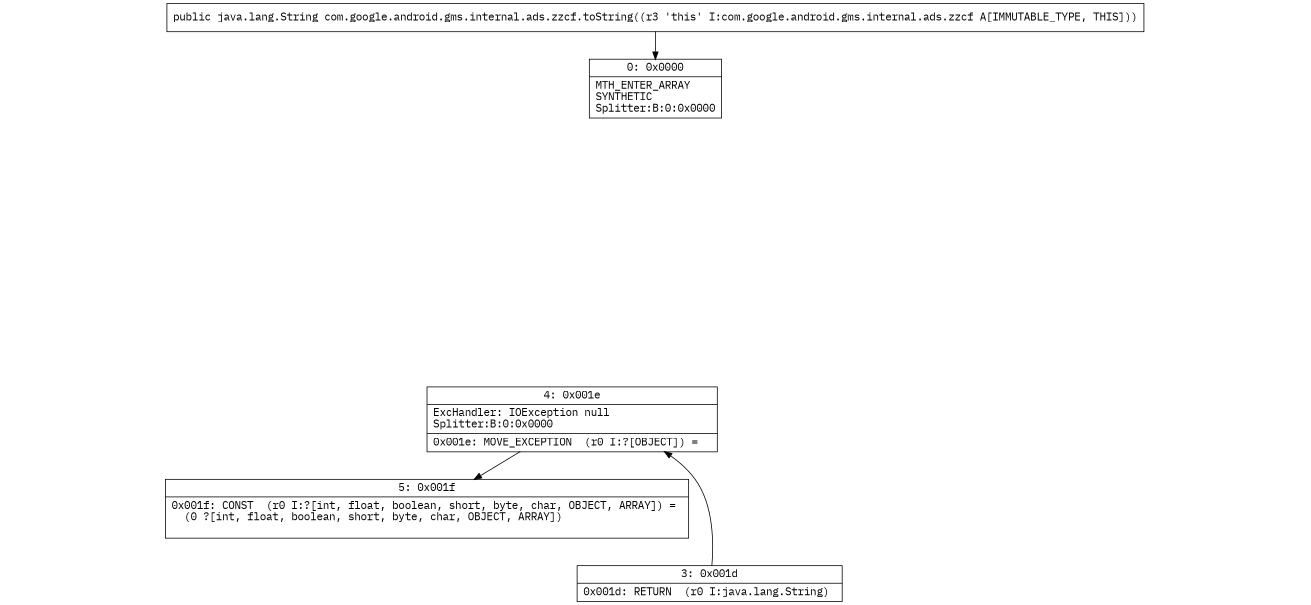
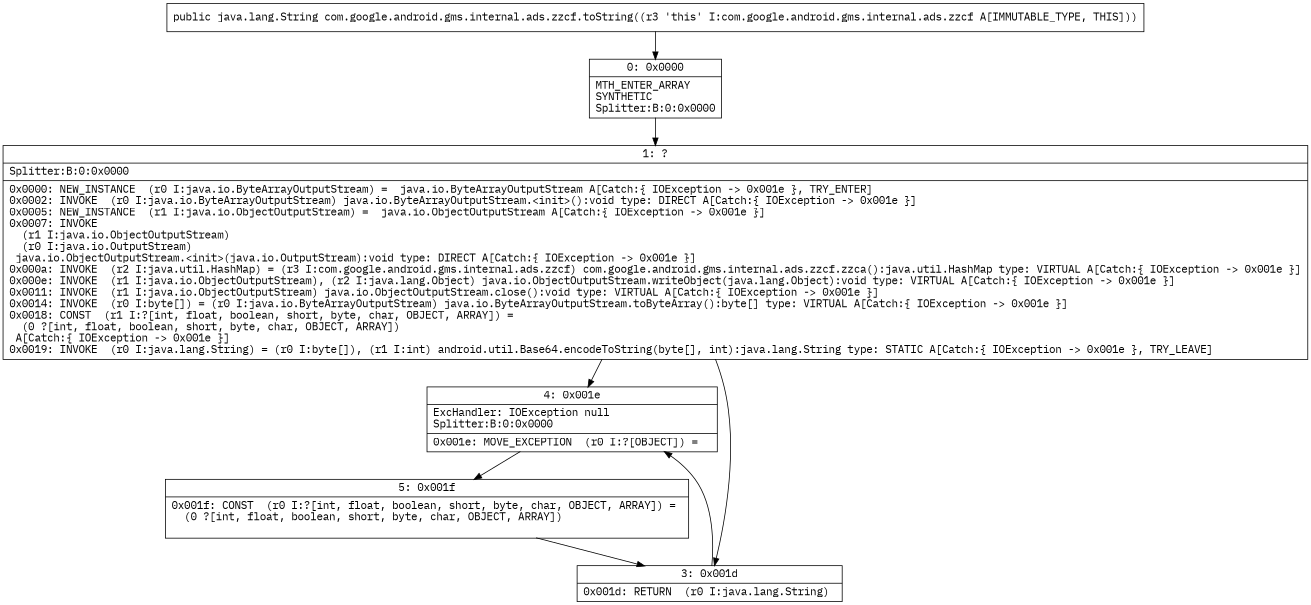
none -> (655, 252)
none -> (587, 551)
